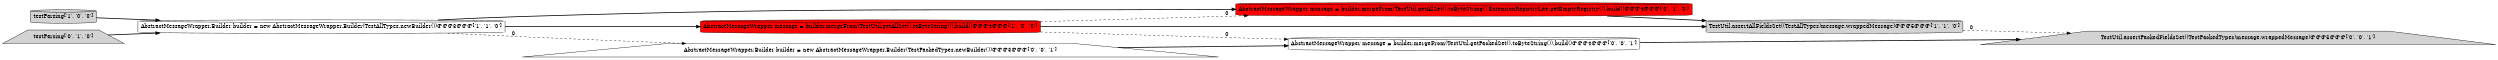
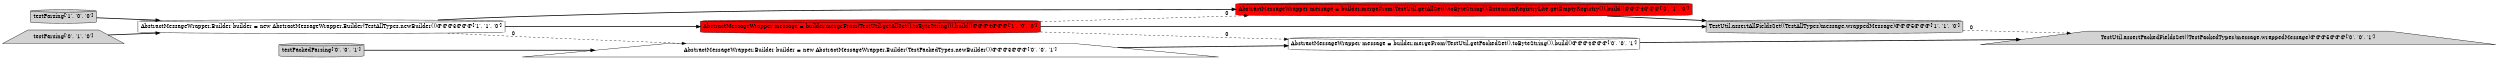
none -> (321, 50)
